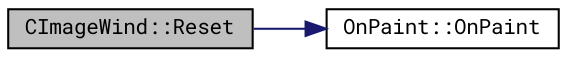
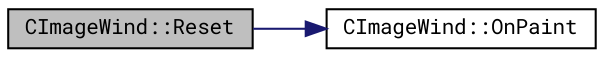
(443, 29) -> (461, 29)
